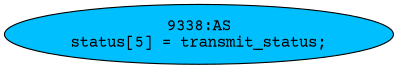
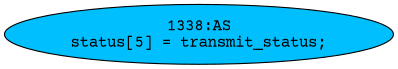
(199, 34) -> (199, 34)
